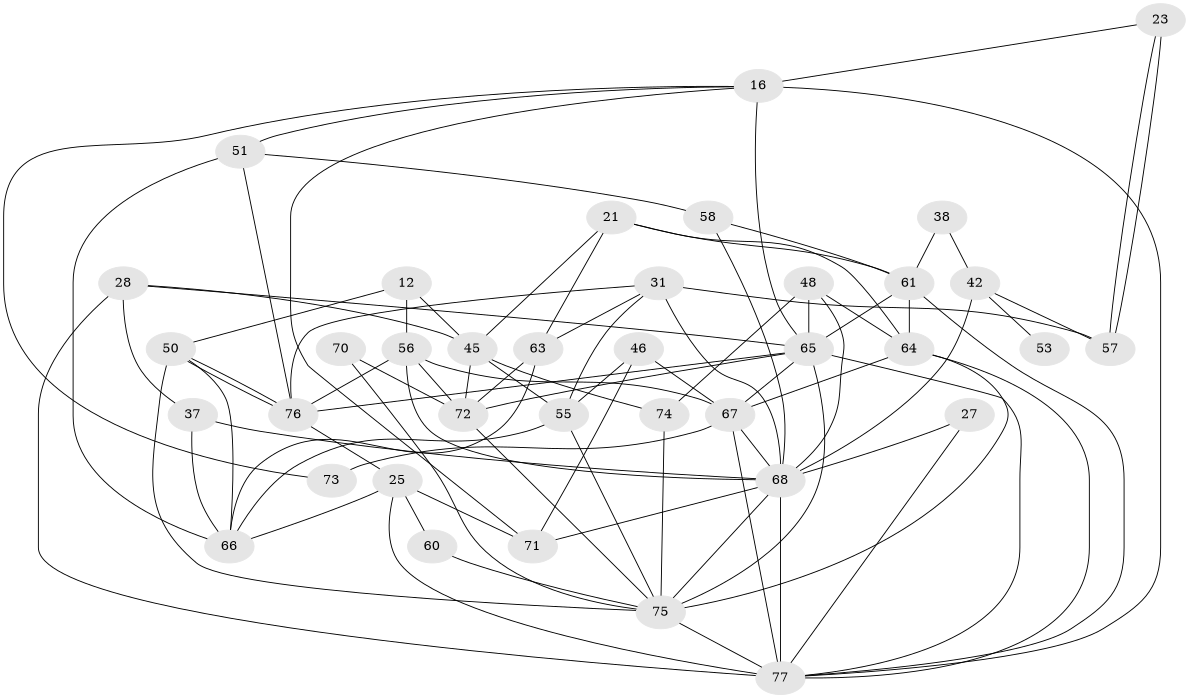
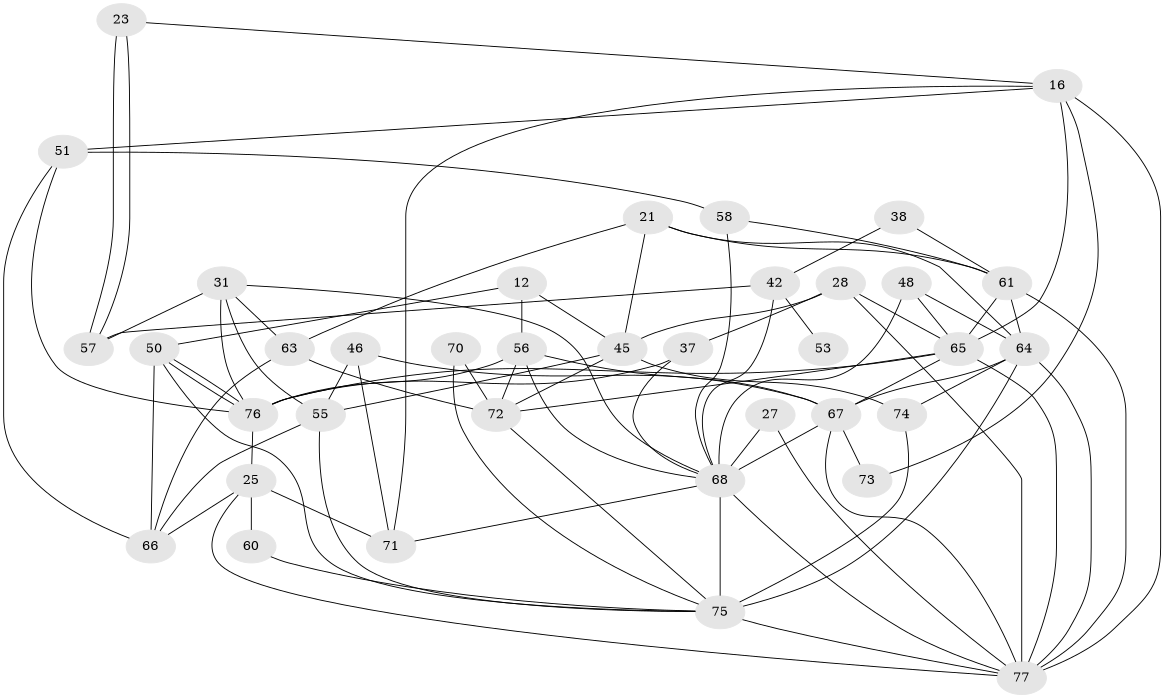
(737, 349) -> (963, 382)
(196, 484) -> (501, 384)
(804, 514) -> none
